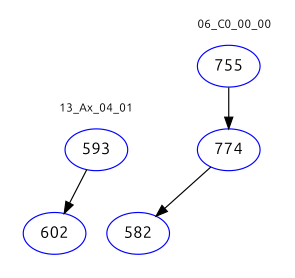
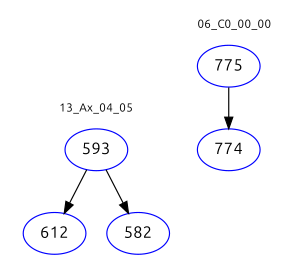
(229, 66) -> (229, 66)
(96, 109) -> (96, 109)
(188, 188) -> (115, 186)
(55, 233) -> (55, 233)
